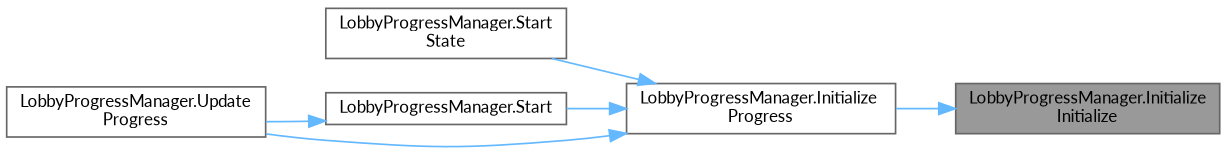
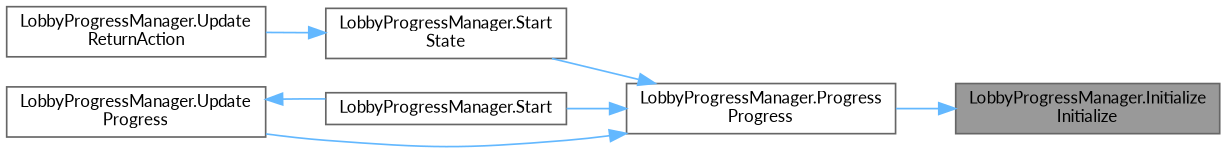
none -> (136, 32)
(761, 109) -> (761, 109)
(287, 122) -> (304, 99)
